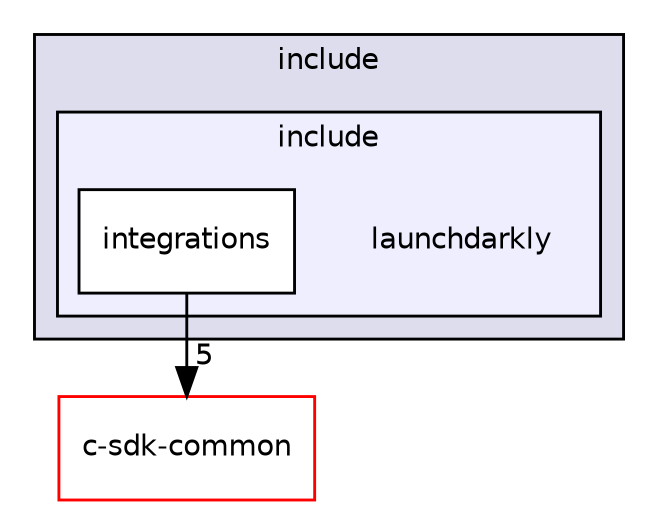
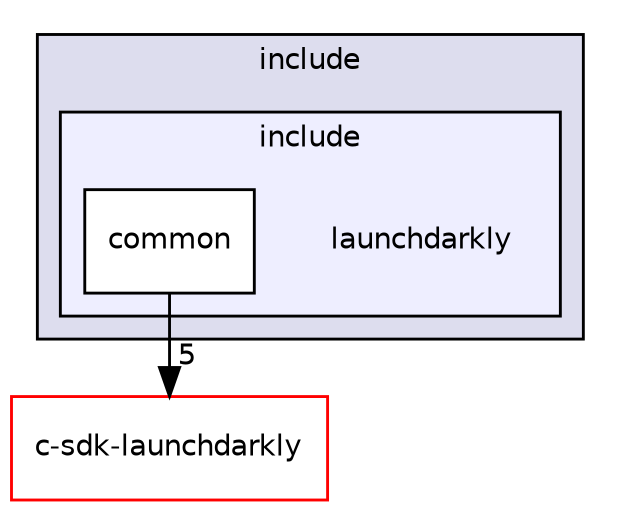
(187, 241) -> (170, 241)
(187, 448) -> (170, 448)
